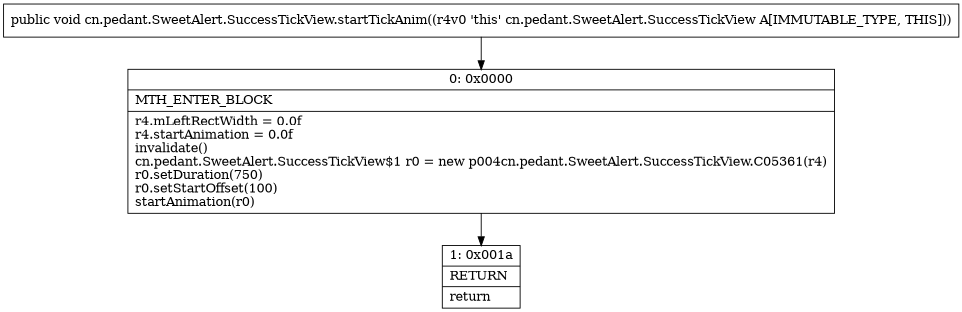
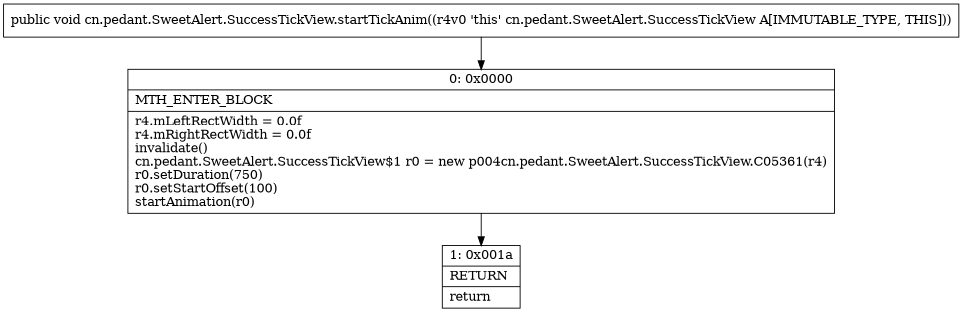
(214, 135) -> (223, 135)
